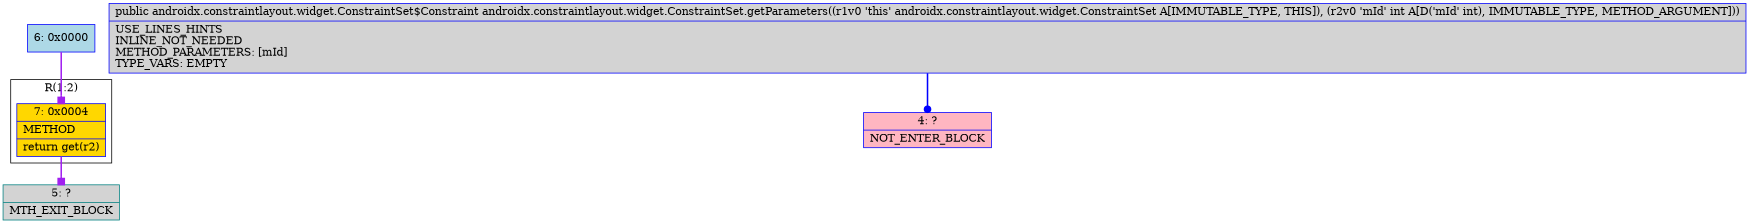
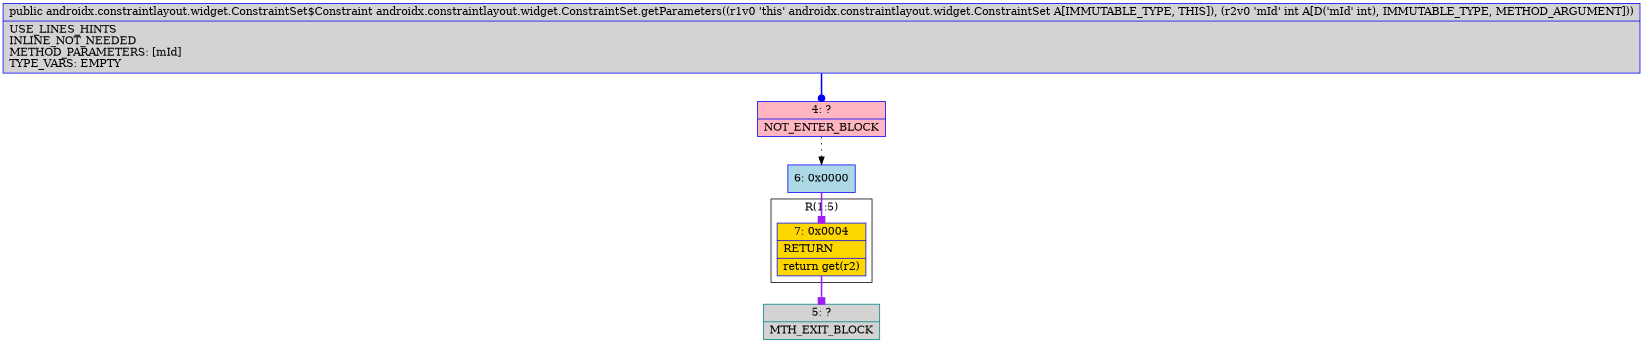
(61, 88) -> (822, 208)
(49, 130) -> (808, 249)
none -> (822, 147)
